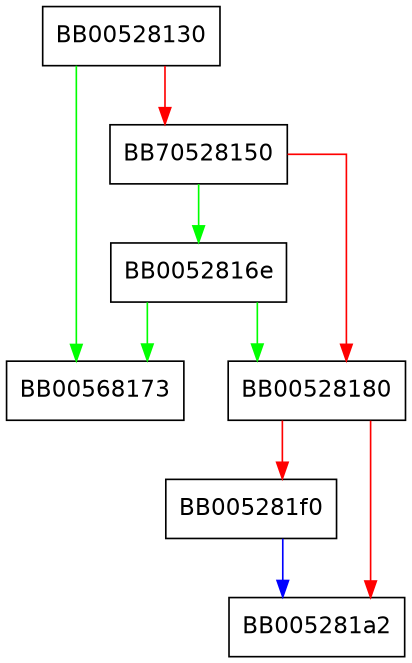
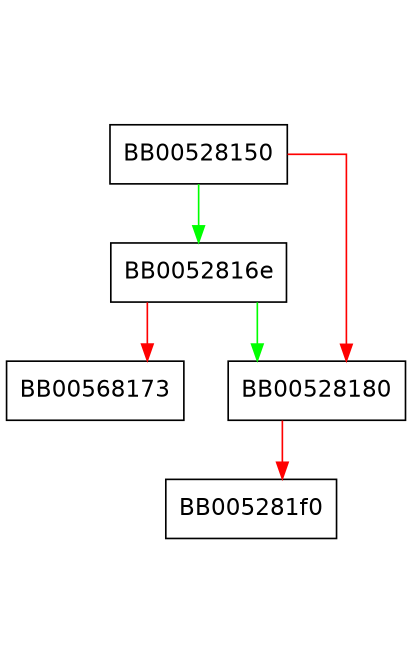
(131, 36) -> none
(199, 154) -> (199, 154)
(147, 323) -> (147, 323)
(317, 627) -> none
